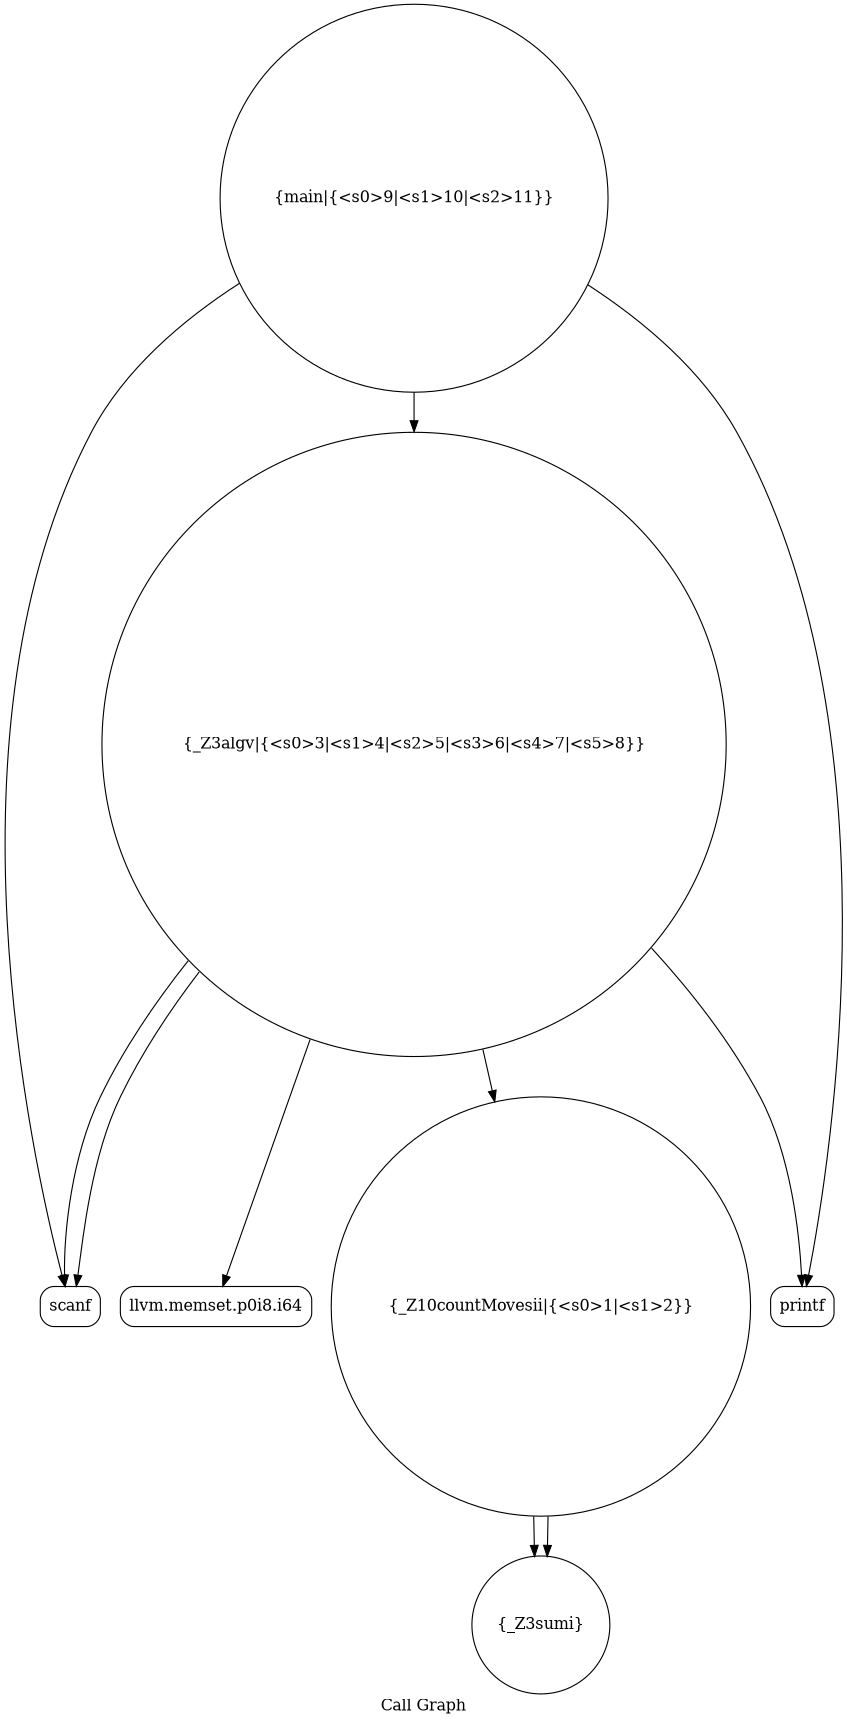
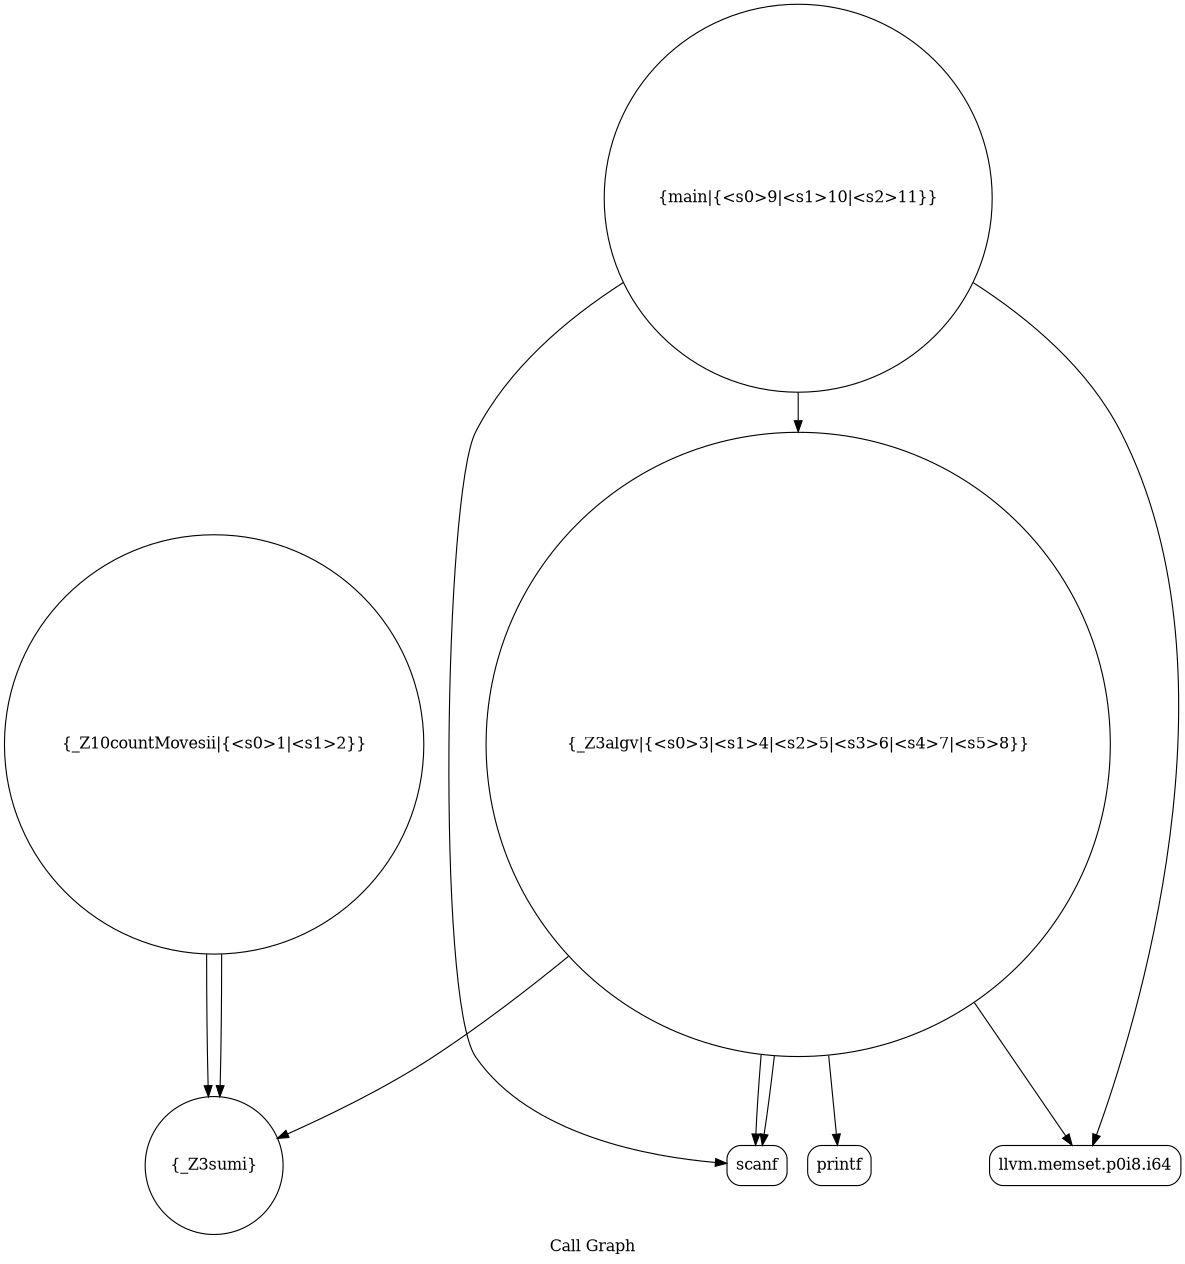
(830, 742) -> (1177, 678)
(488, 1070) -> (435, 1056)
